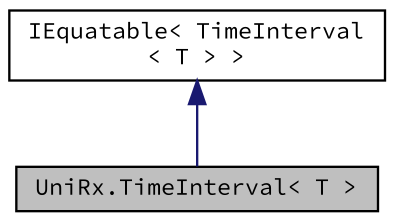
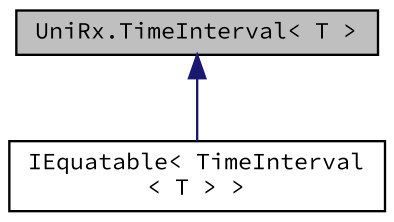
(197, 135) -> (197, 110)
